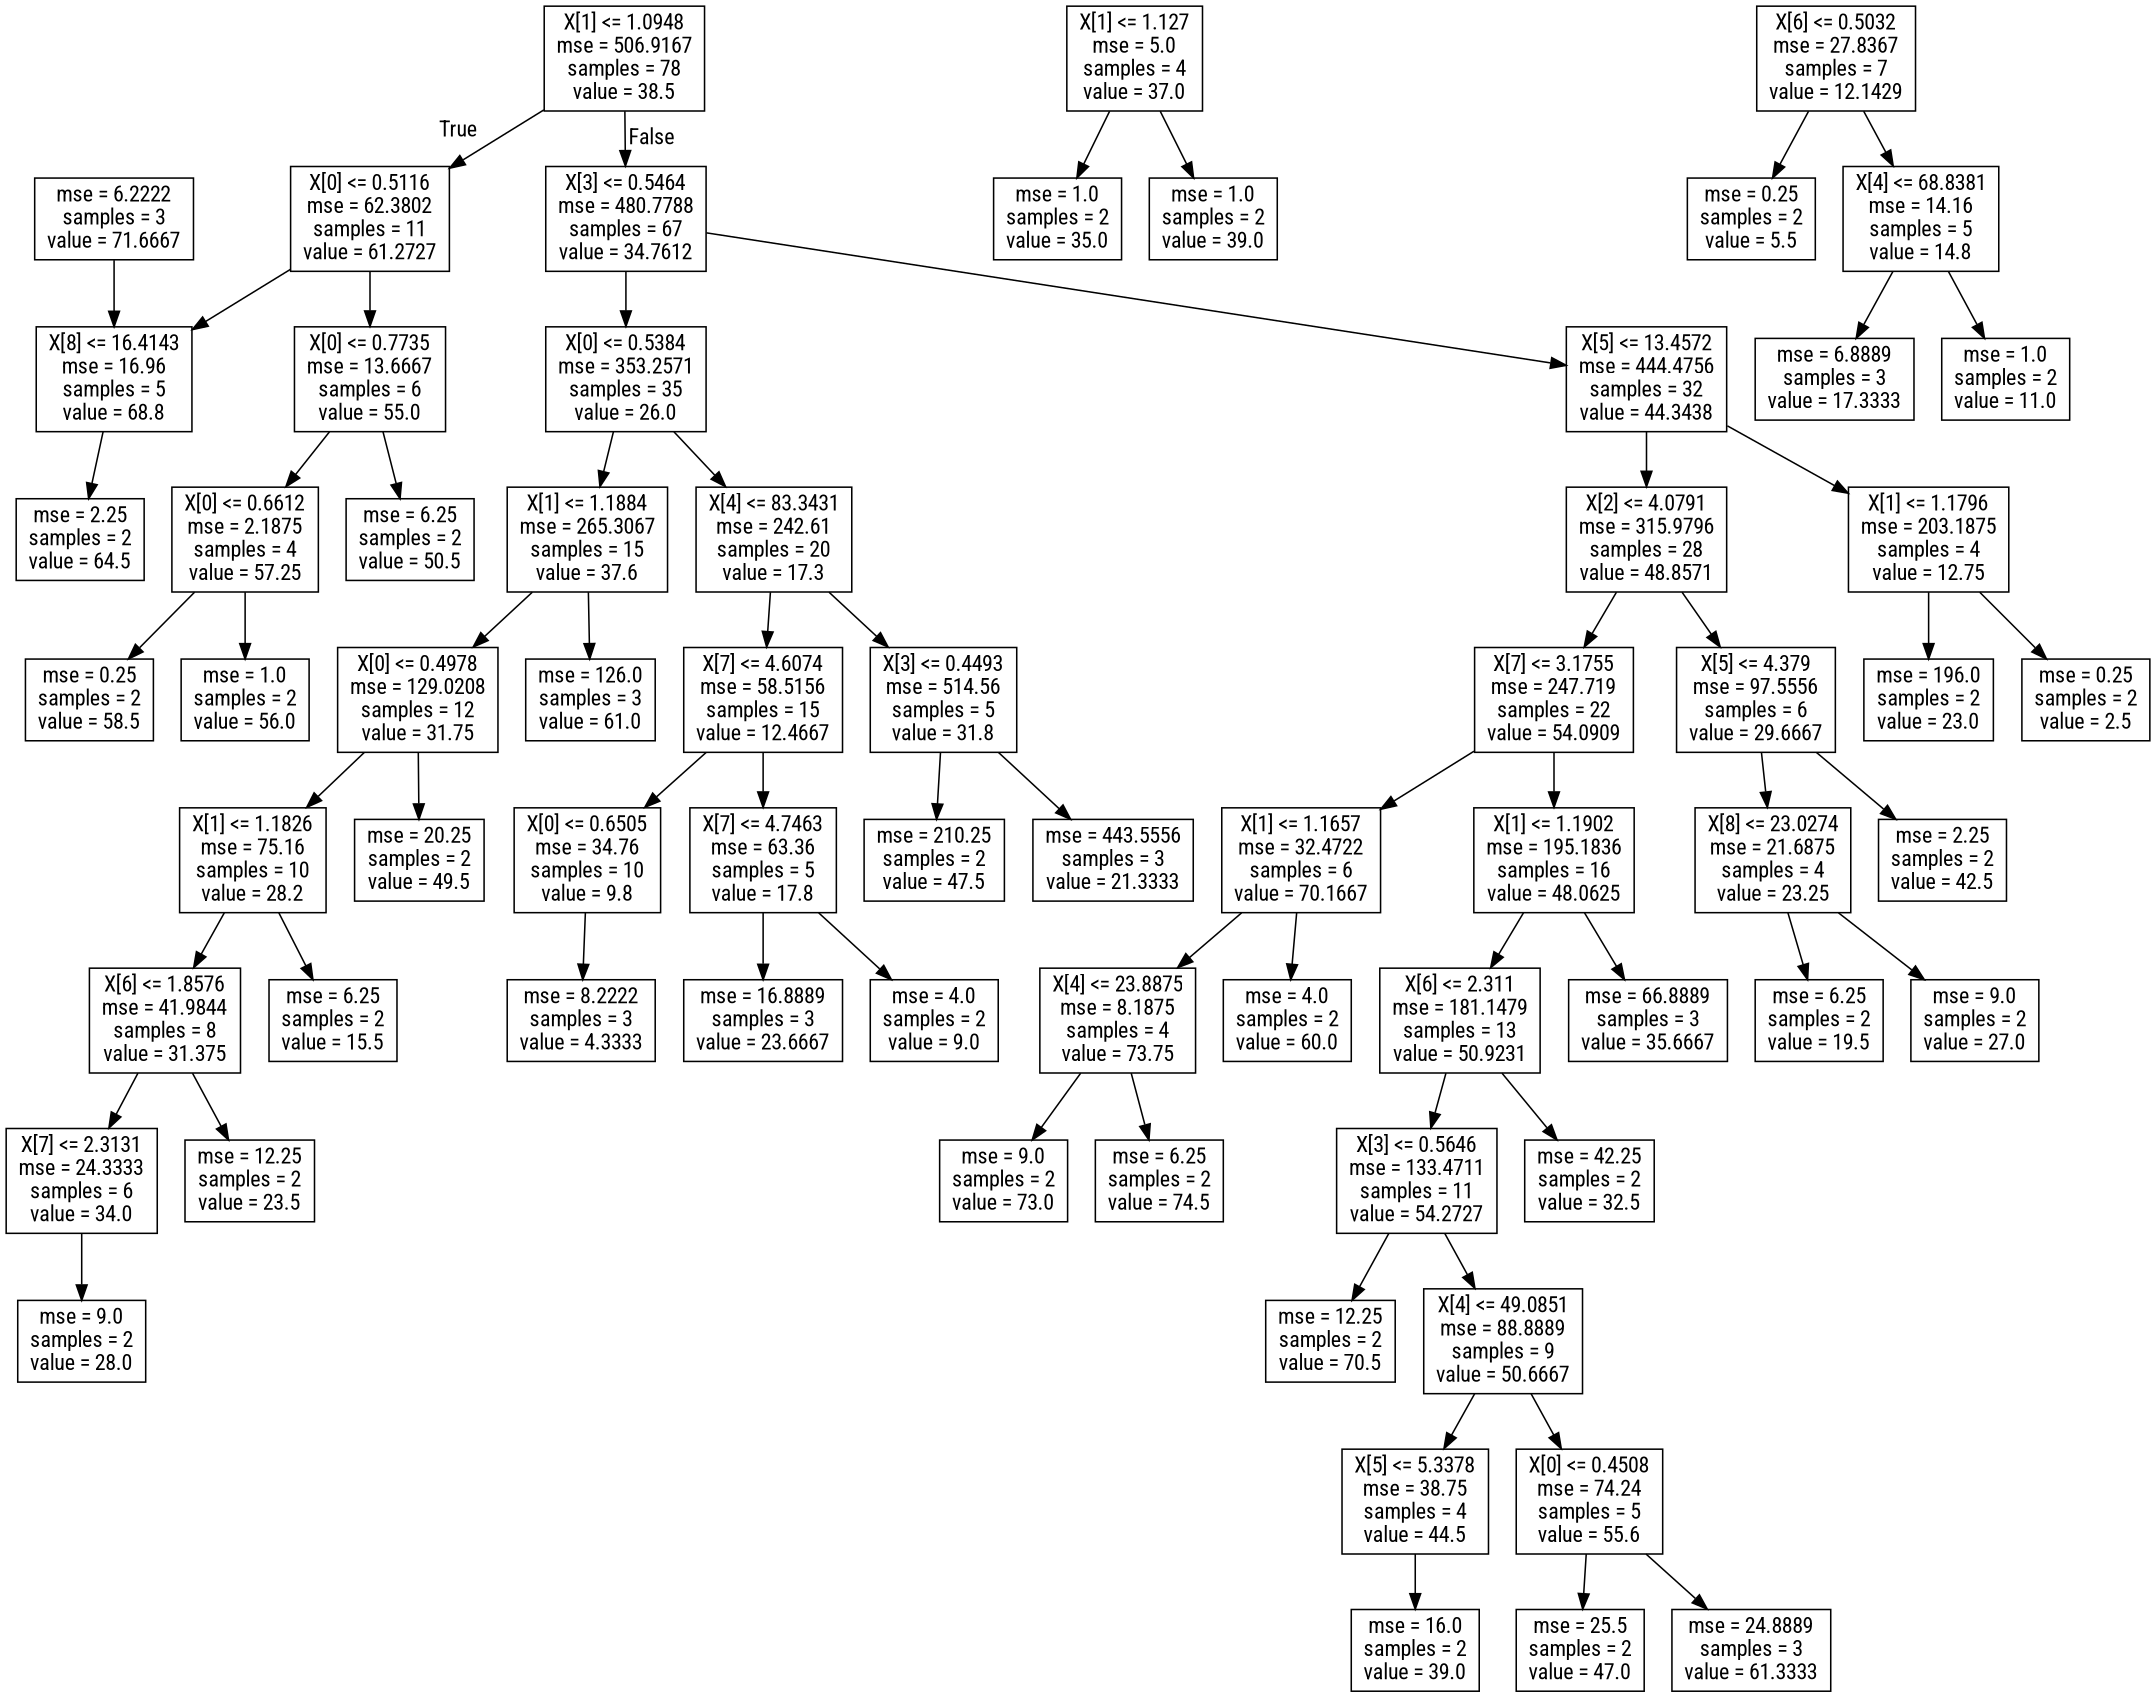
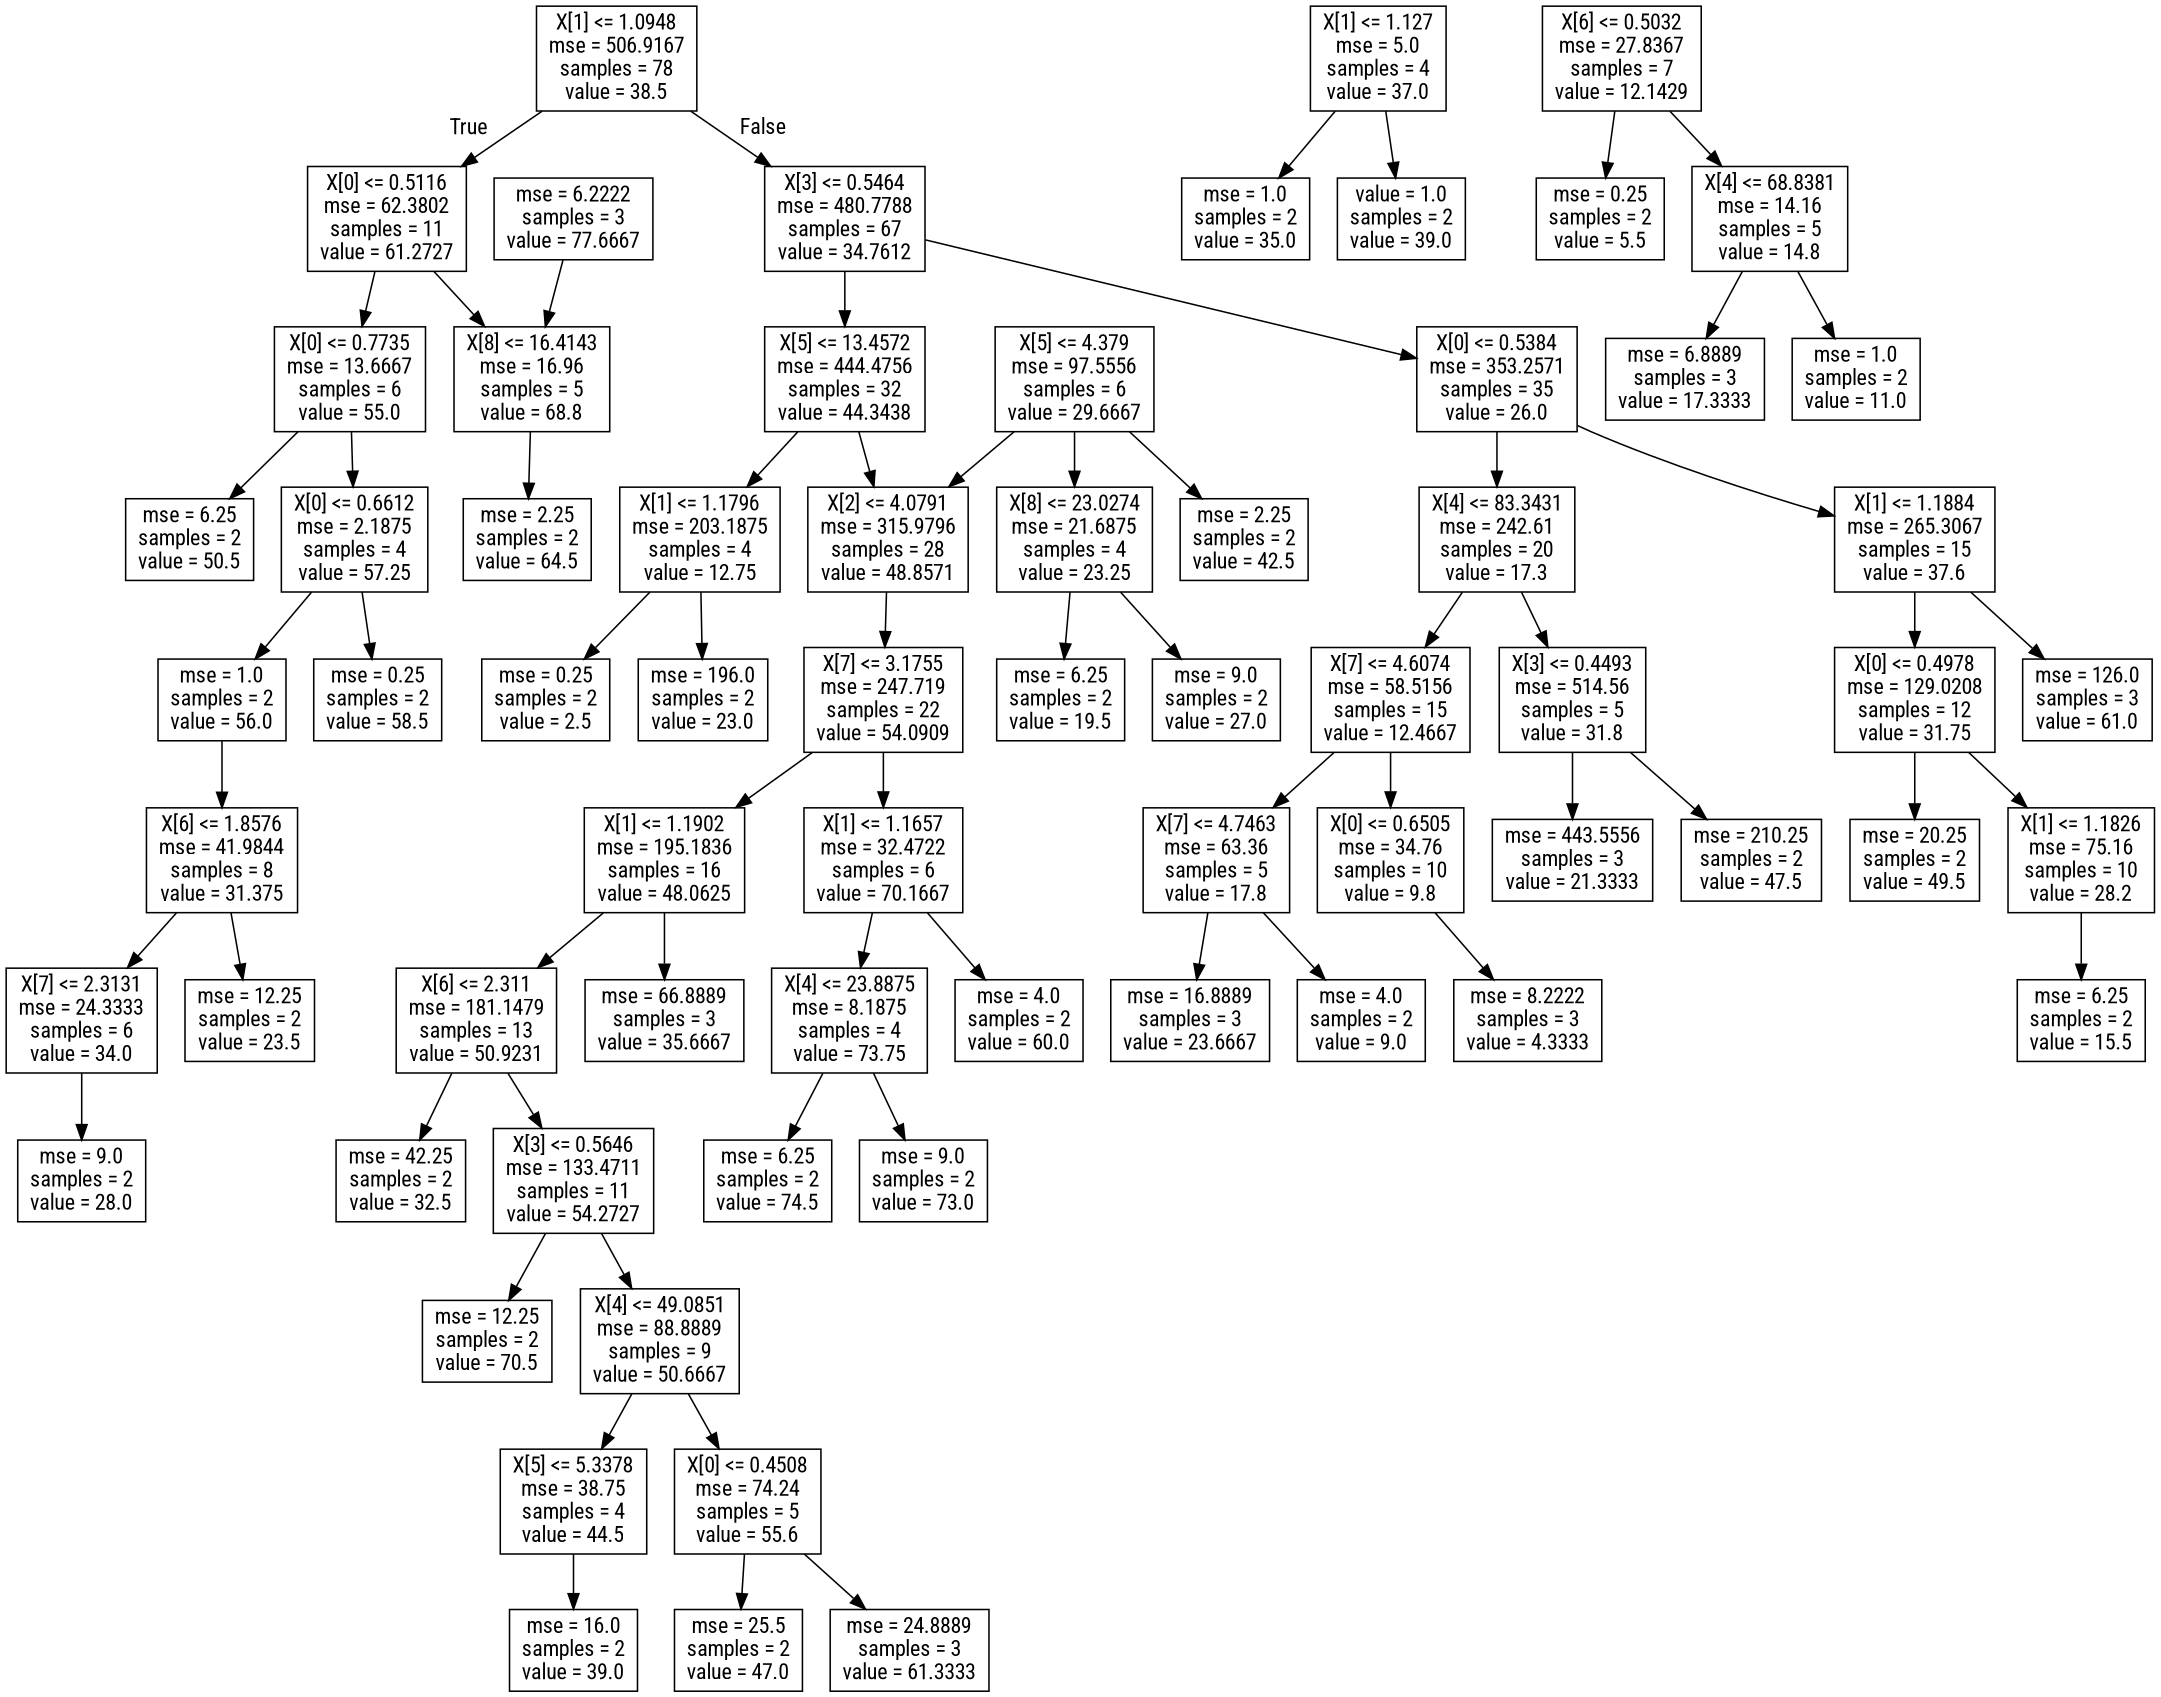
(114, 219) -> (574, 219)
(1213, 219) -> (1401, 219)
(1697, 613) -> (987, 454)
(213, 934) -> (222, 767)
